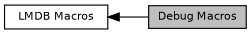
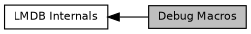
(56, 17) -> (56, 17)
